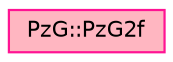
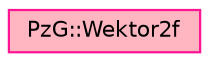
(87, 31) -> (105, 31)
